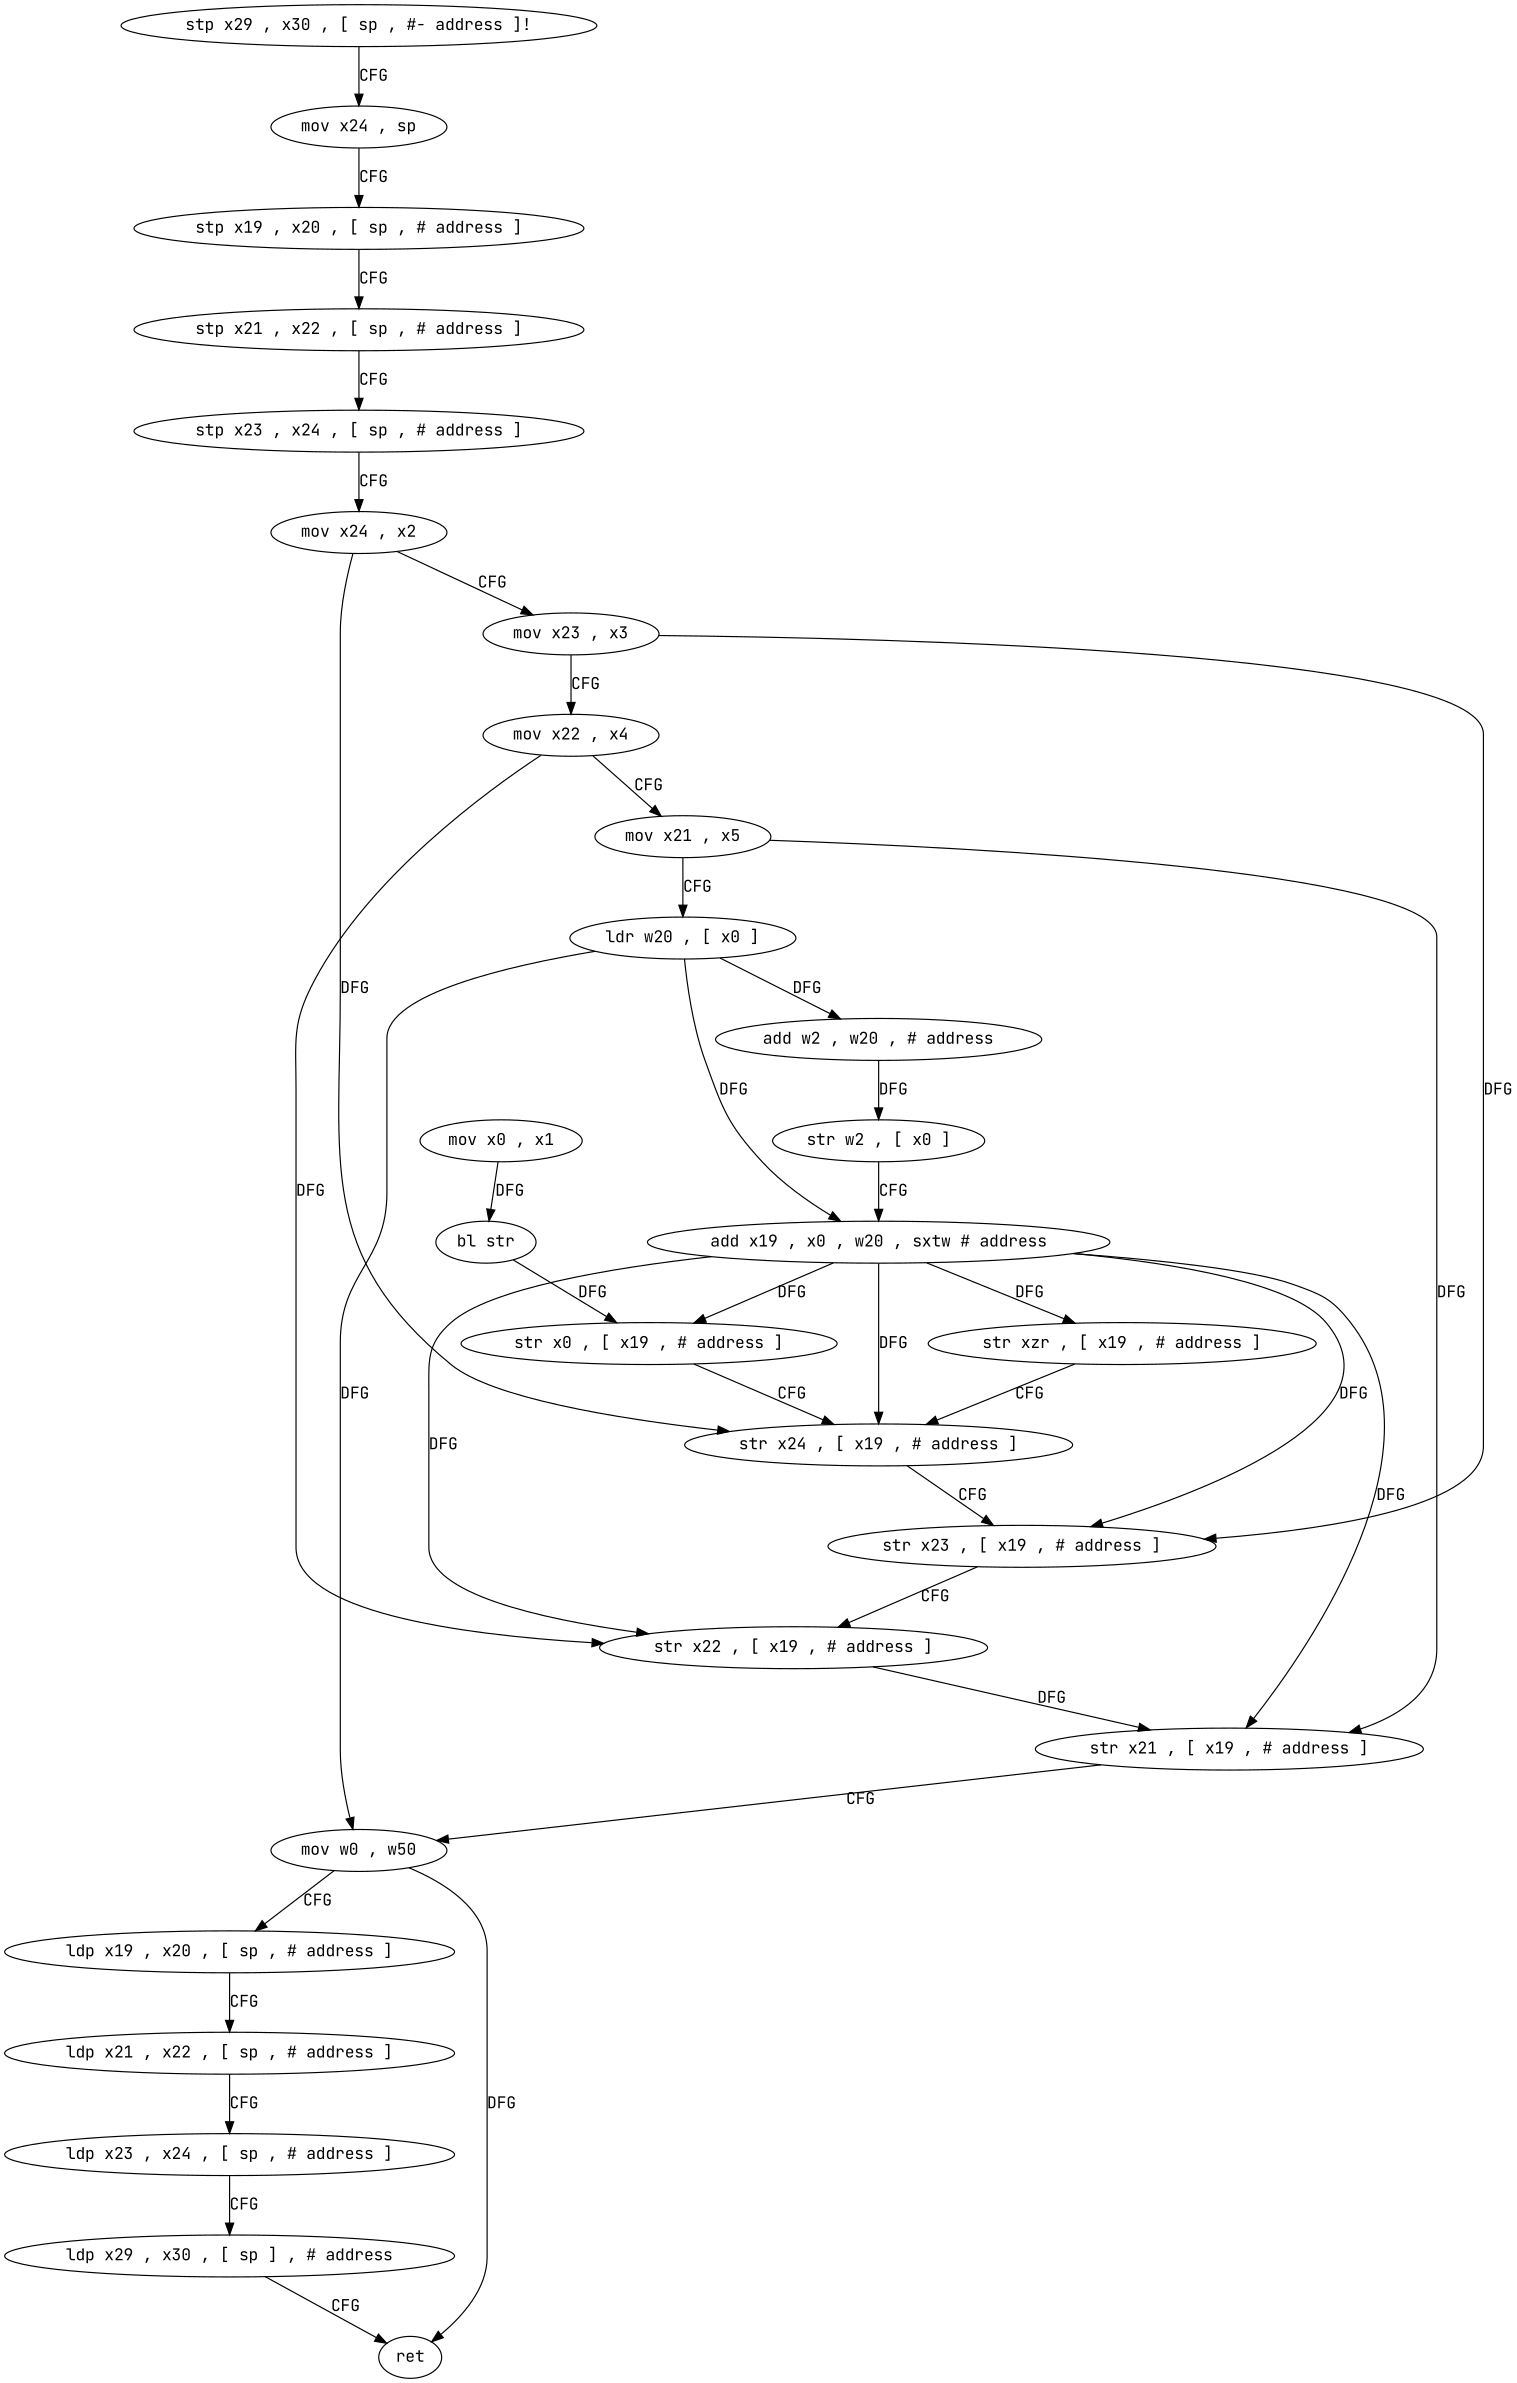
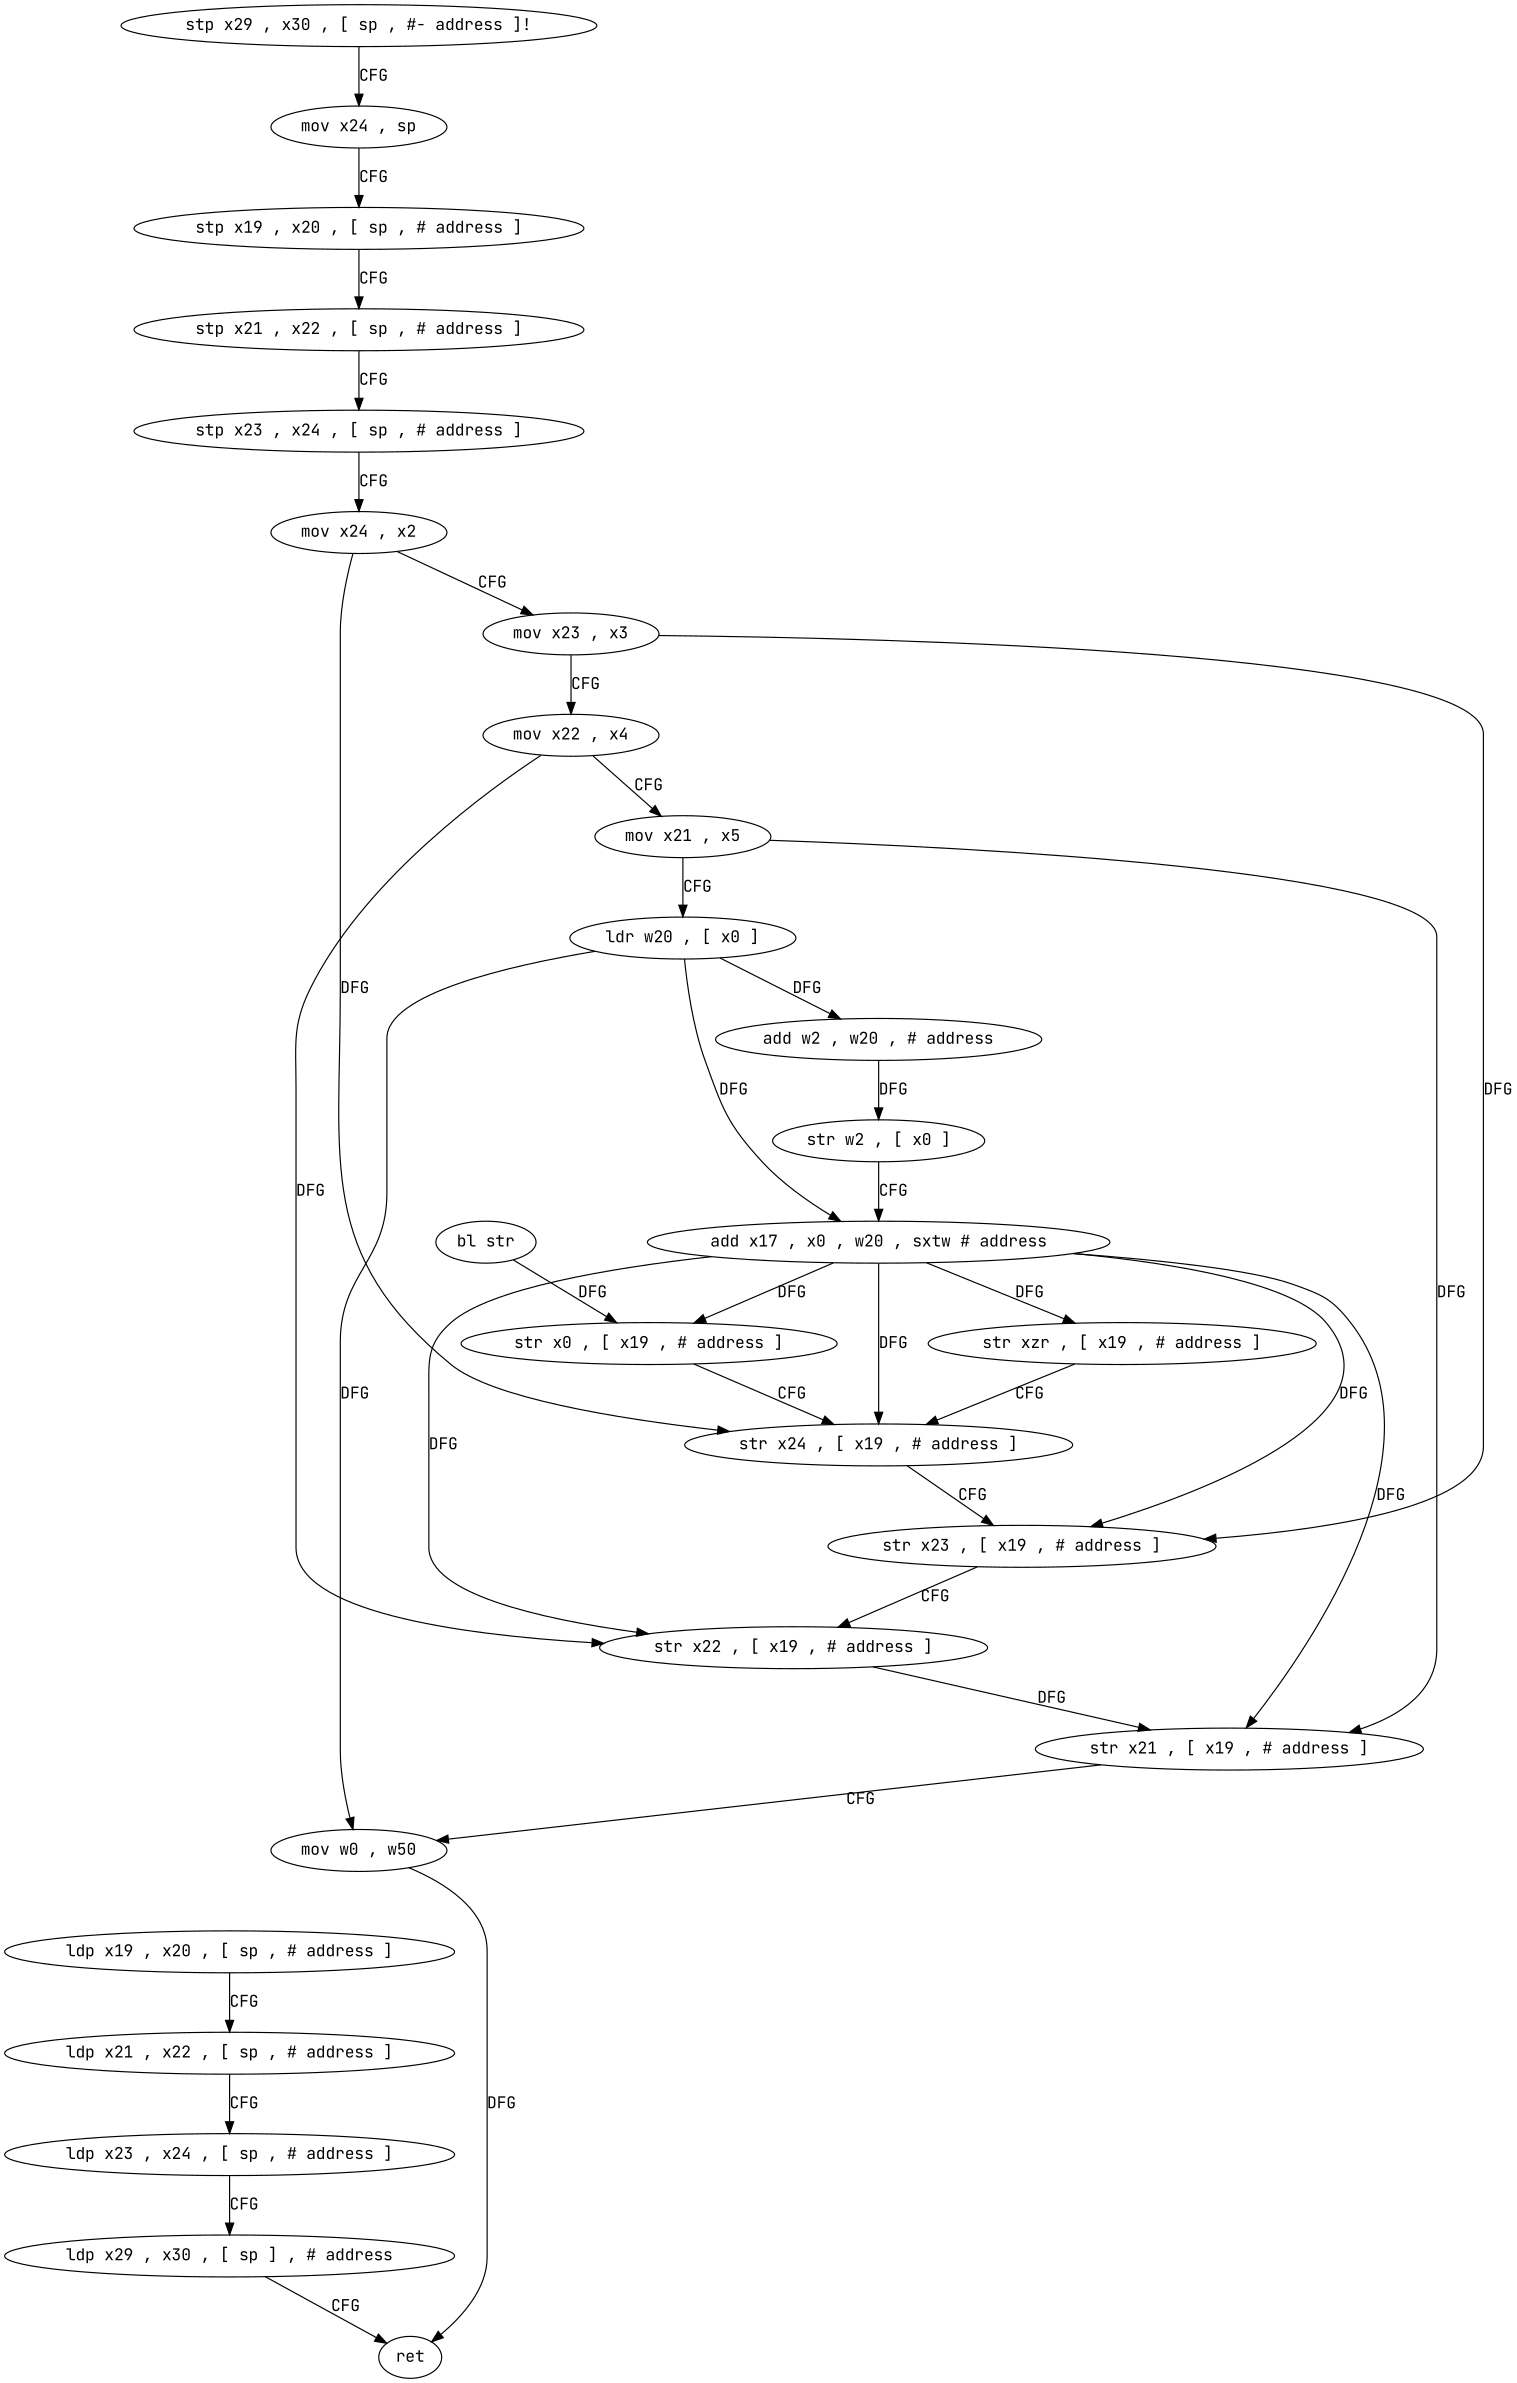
(501, 1141) -> none
(879, 1242) -> (879, 1242)
(299, 1897) -> none
